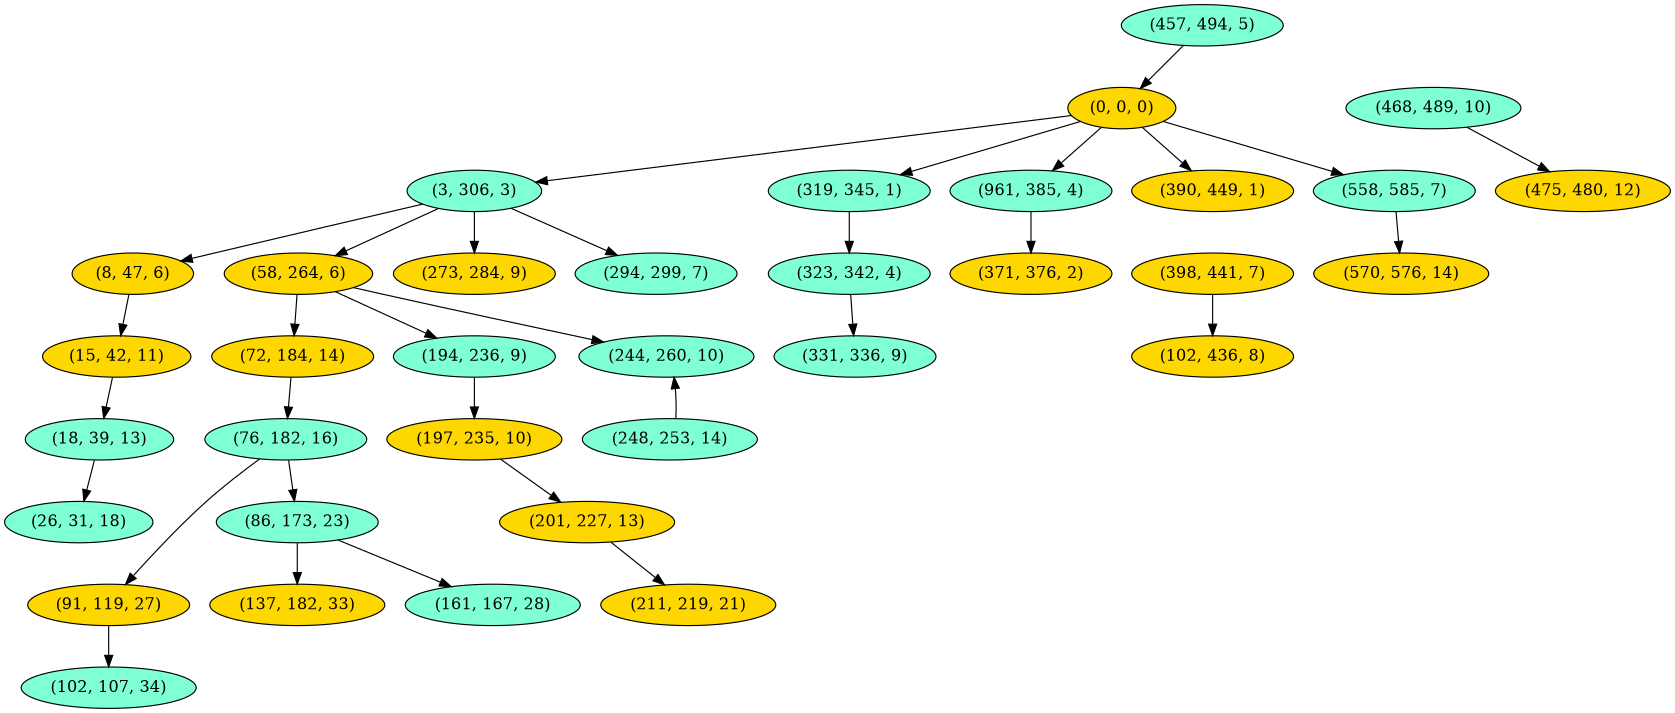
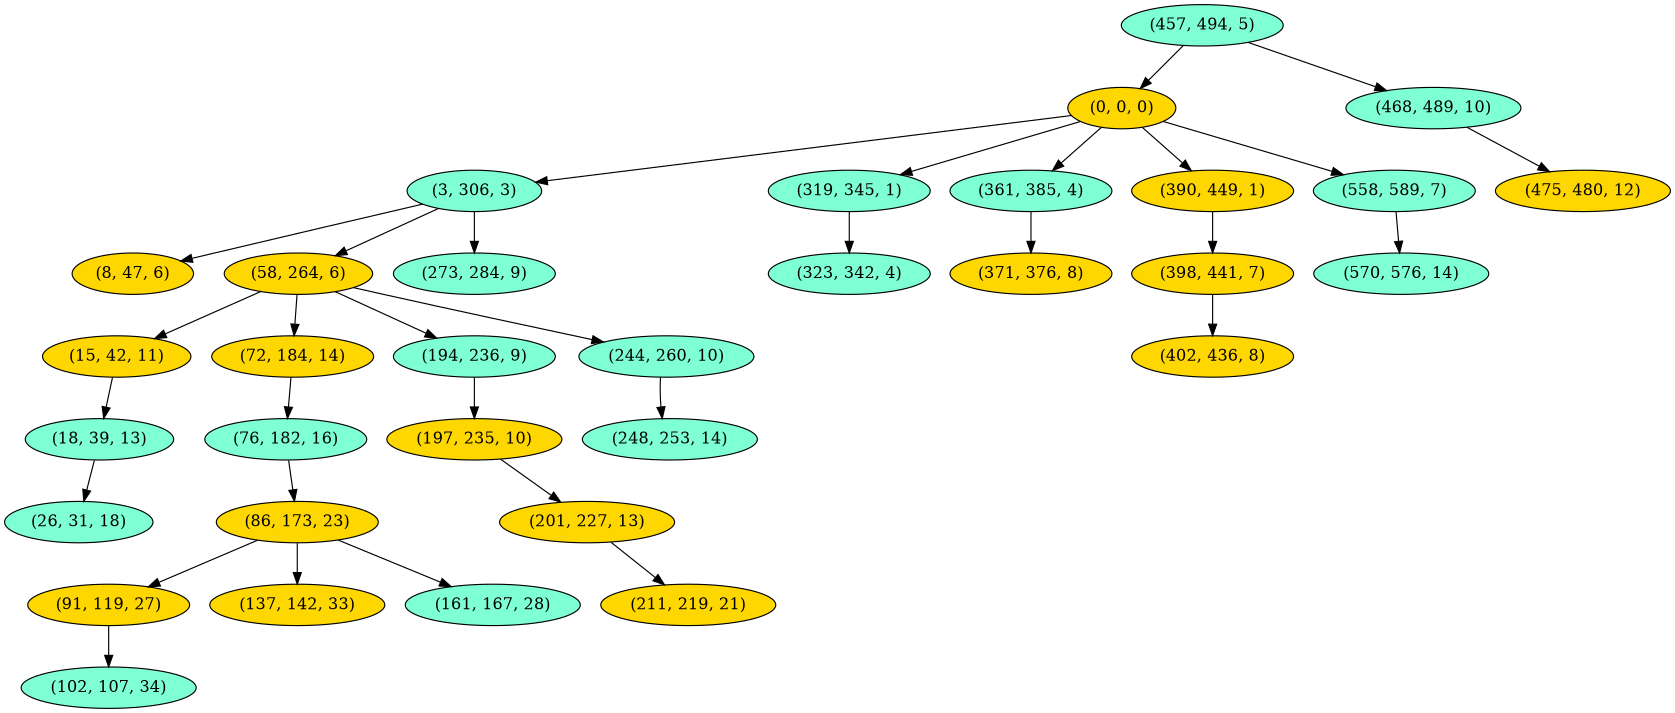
none -> (1312, 65)
(1031, 191) -> (1031, 191)
(1394, 191) -> (1394, 191)
none -> (1213, 227)
(474, 274) -> (474, 274)
(656, 274) -> none
(1031, 274) -> (1031, 274)
(1401, 274) -> (1401, 274)
(126, 309) -> (213, 313)
(855, 356) -> none
(1213, 356) -> (1213, 356)
(676, 403) -> (660, 392)
(193, 514) -> (208, 561)
(297, 522) -> (297, 522)
(297, 605) -> (297, 605)
